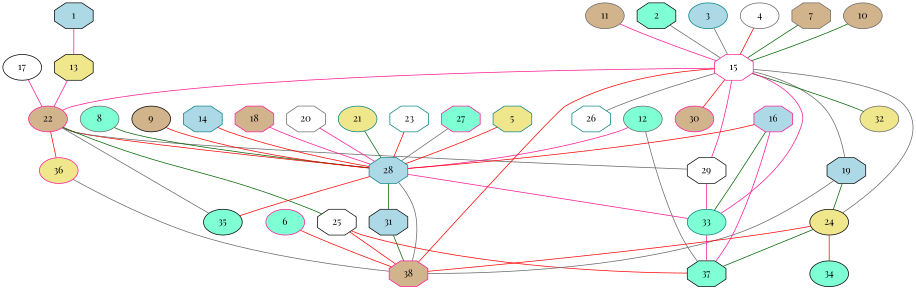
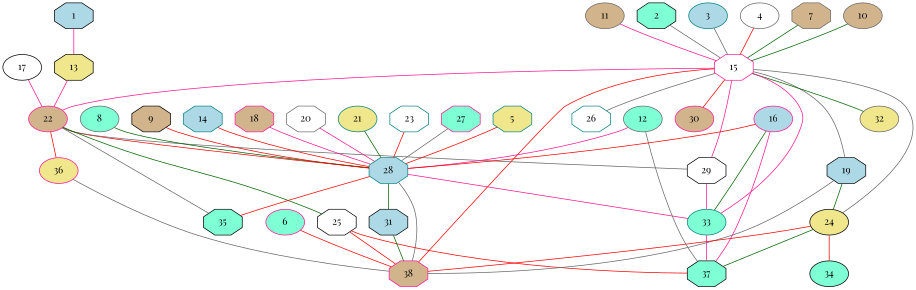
(151, 119) -> (151, 119)
(773, 119) -> (773, 119)
(223, 222) -> (223, 222)
